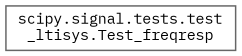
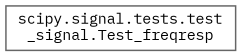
(121, 28) -> (121, 28)
